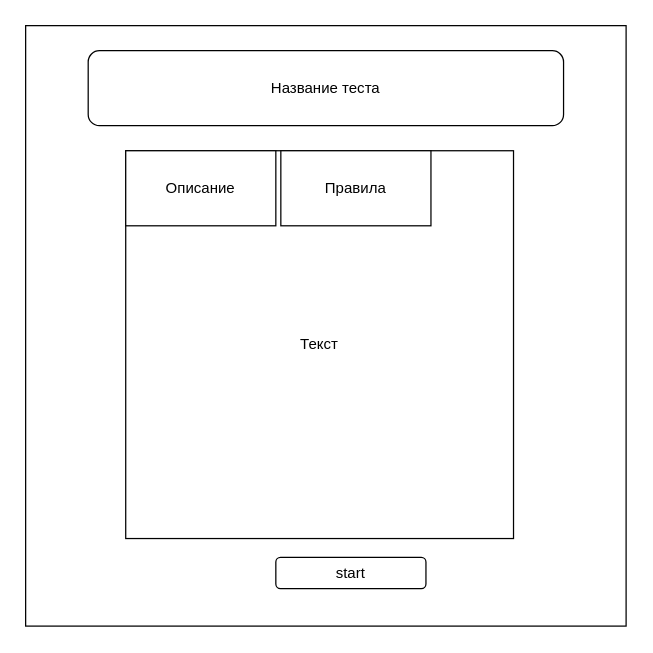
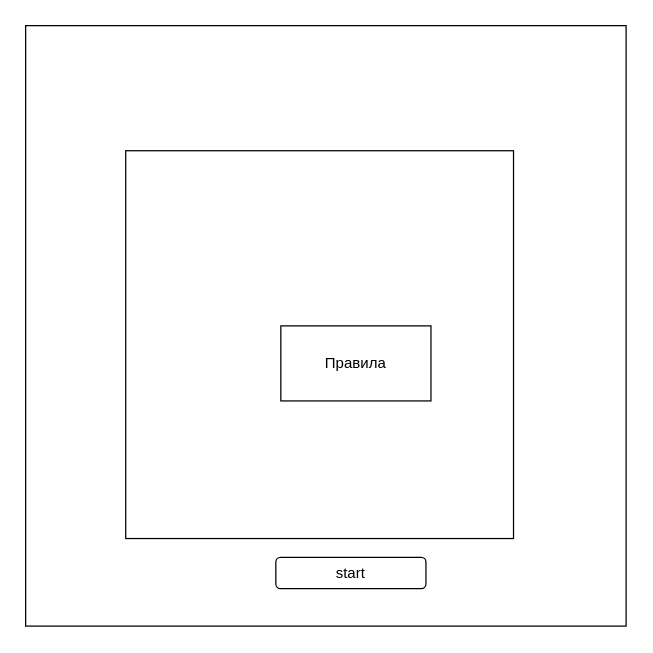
(326, 88) -> none
(201, 188) -> none
(356, 188) -> (356, 363)
